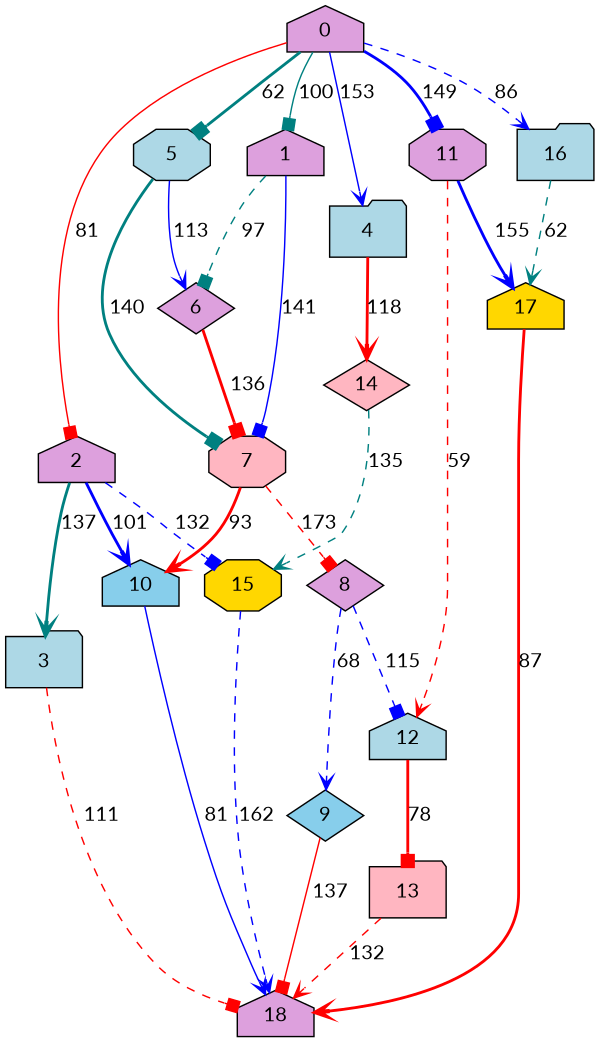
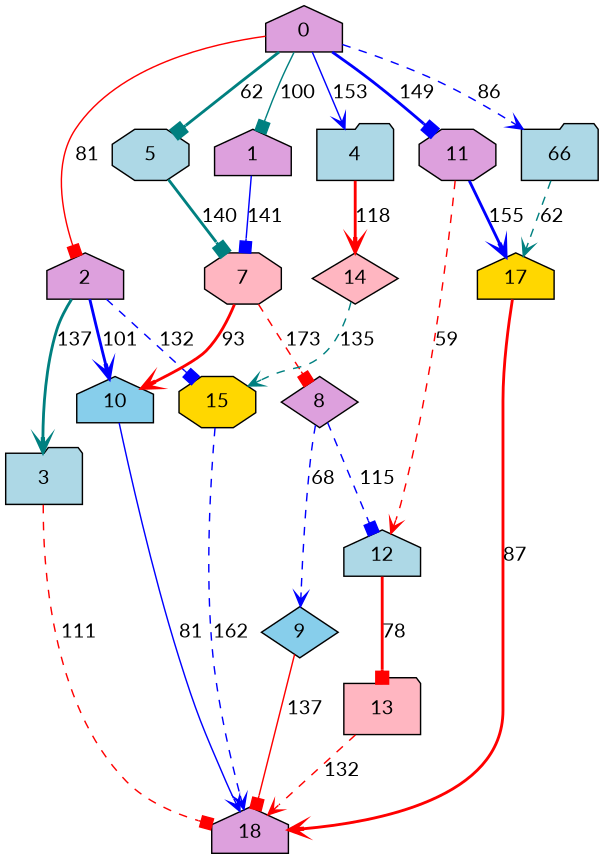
(556, 155) -> (560, 155)
(196, 308) -> none
